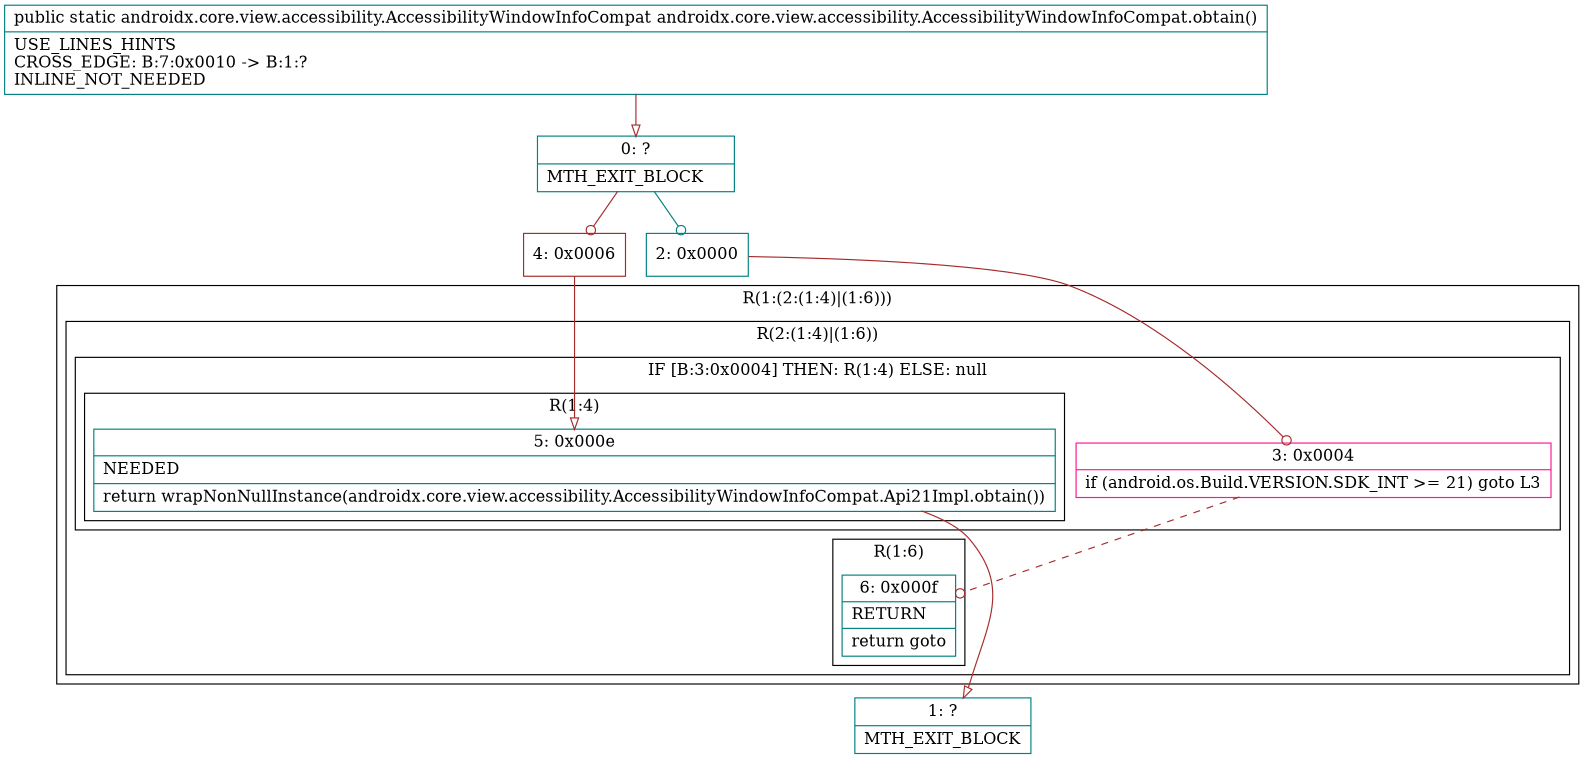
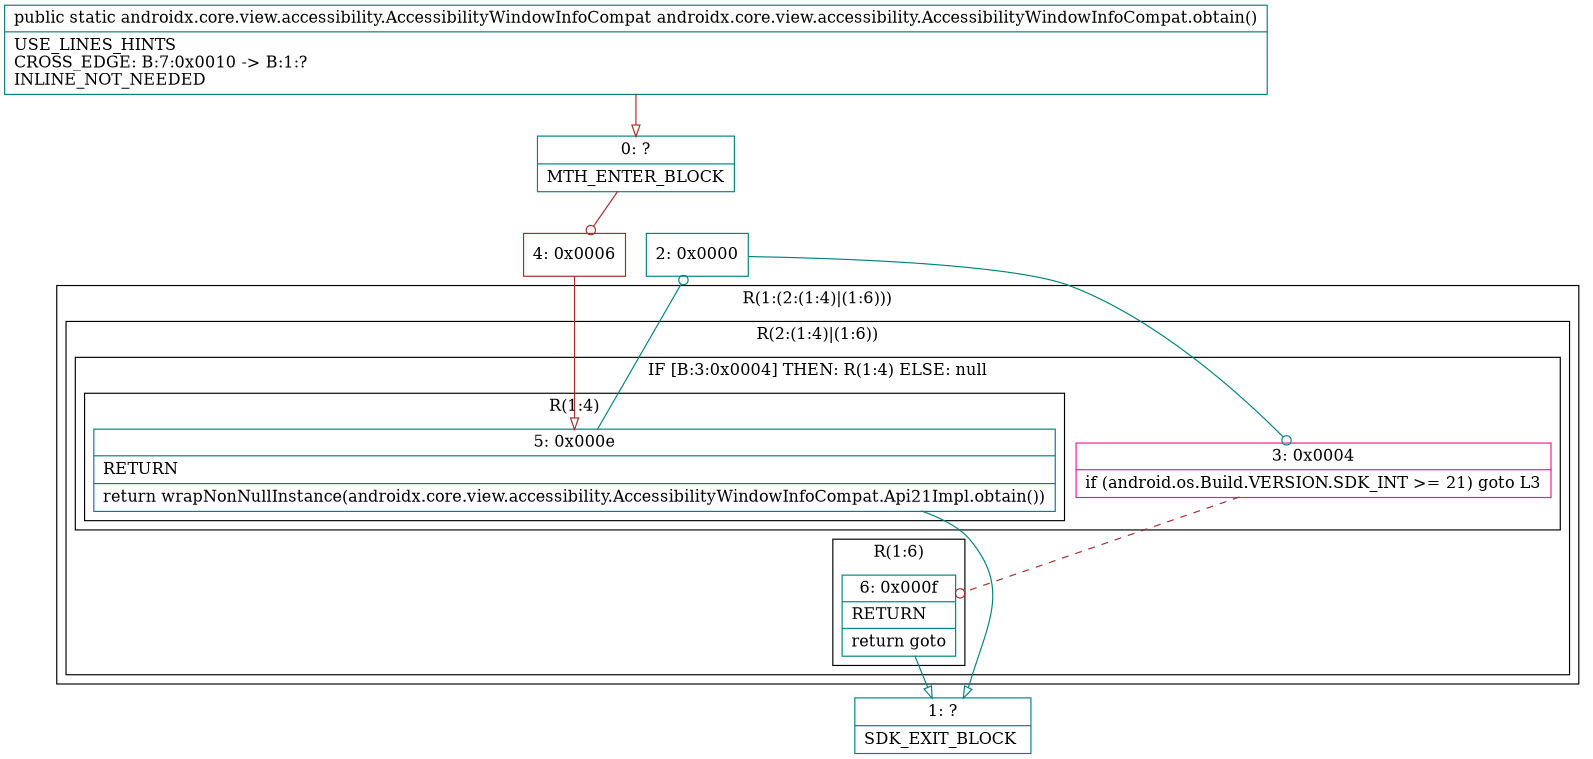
(626, 177) -> (636, 177)
(666, 209) -> (643, 350)
(1041, 278) -> (1041, 278)
(142, 469) -> (141, 469)
(989, 574) -> (989, 574)
none -> (921, 671)
(943, 739) -> (941, 739)
